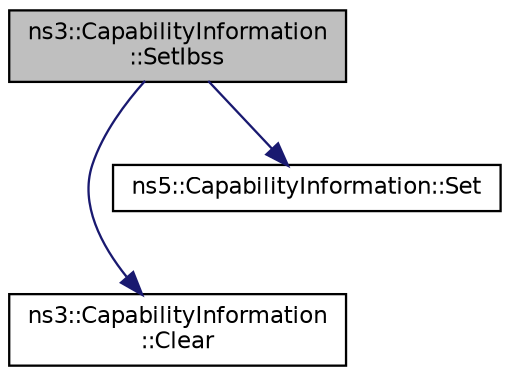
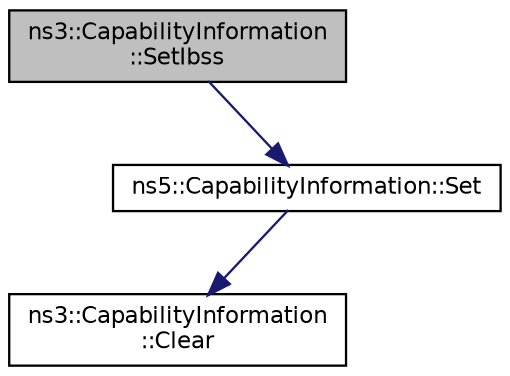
(90, 176) -> (256, 244)
